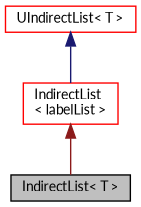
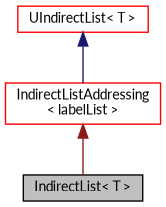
(71, 104) -> (83, 104)
